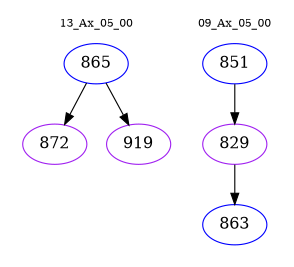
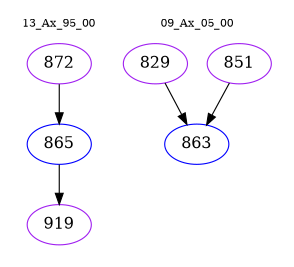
(97, 24) -> (59, 24)
(235, 64) -> (239, 64)
(235, 98) -> (221, 99)
(78, 99) -> (59, 98)
